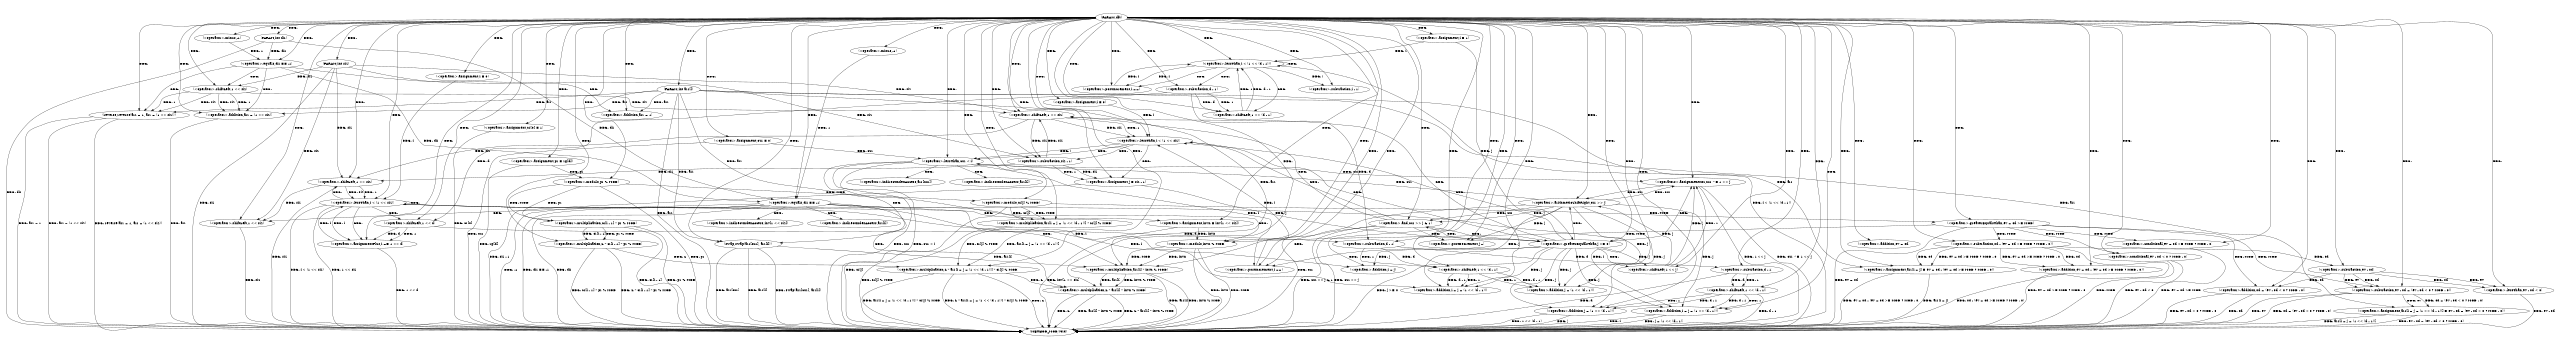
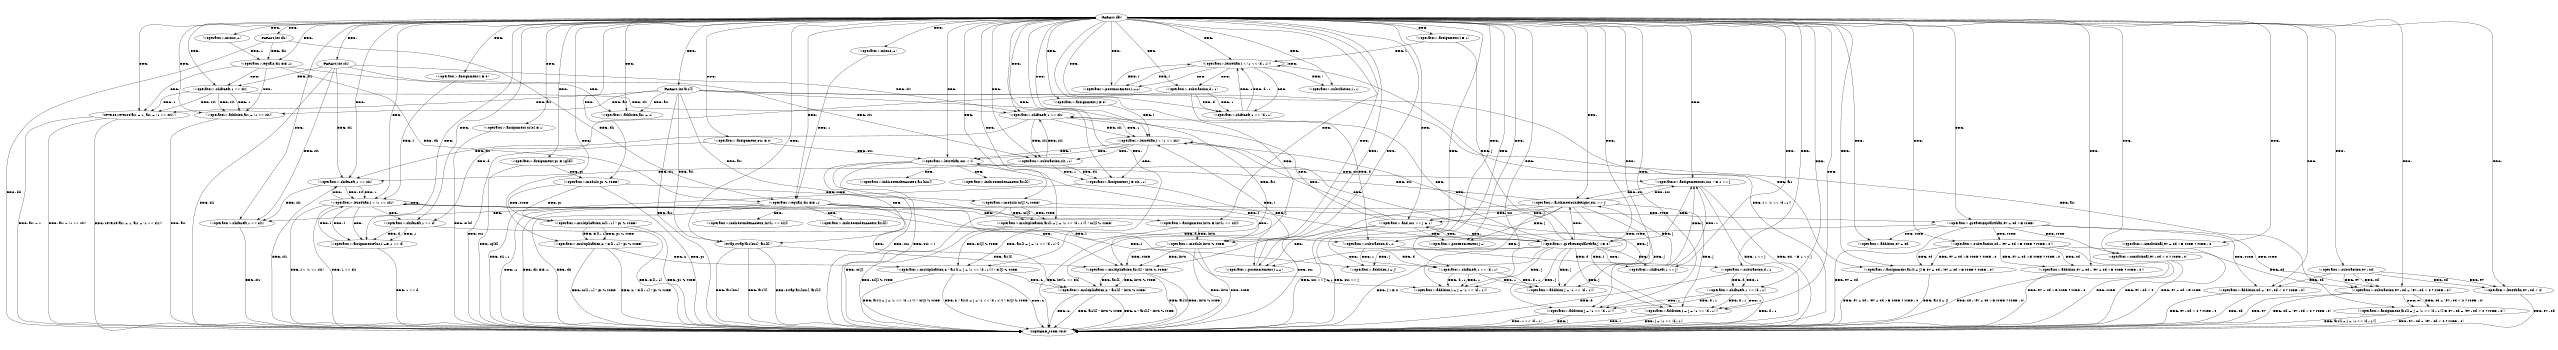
(2078, 234) -> (1919, 229)
(2188, 249) -> (2199, 252)
